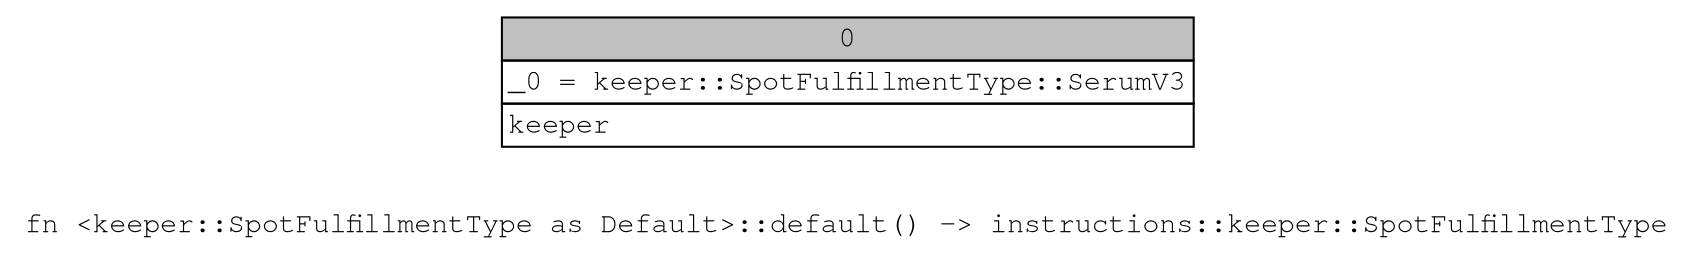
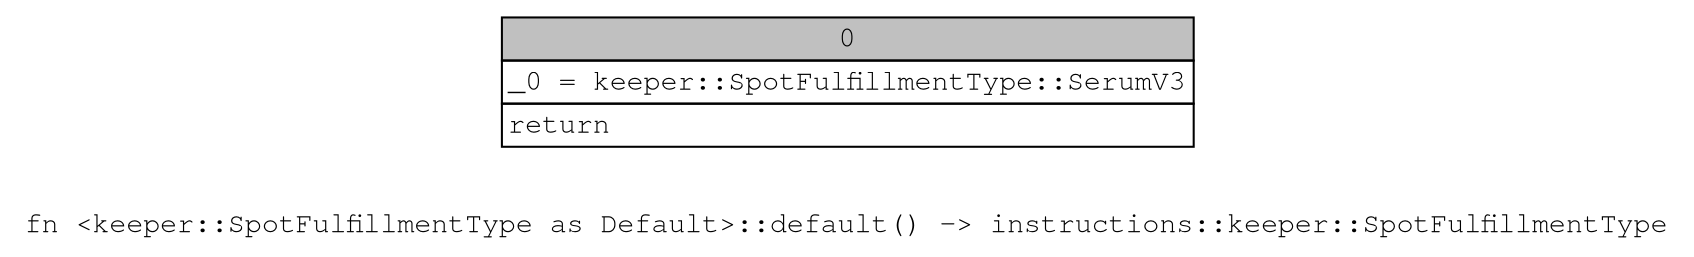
(559, 124) -> (559, 124)
